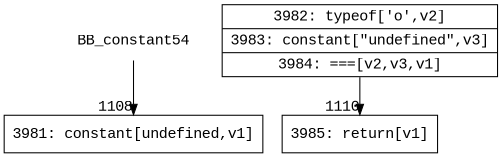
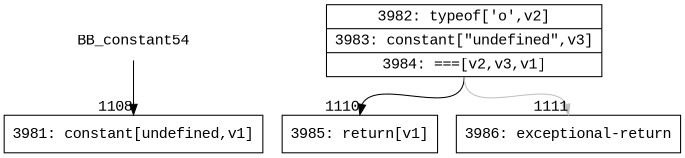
none -> (568, 134)
